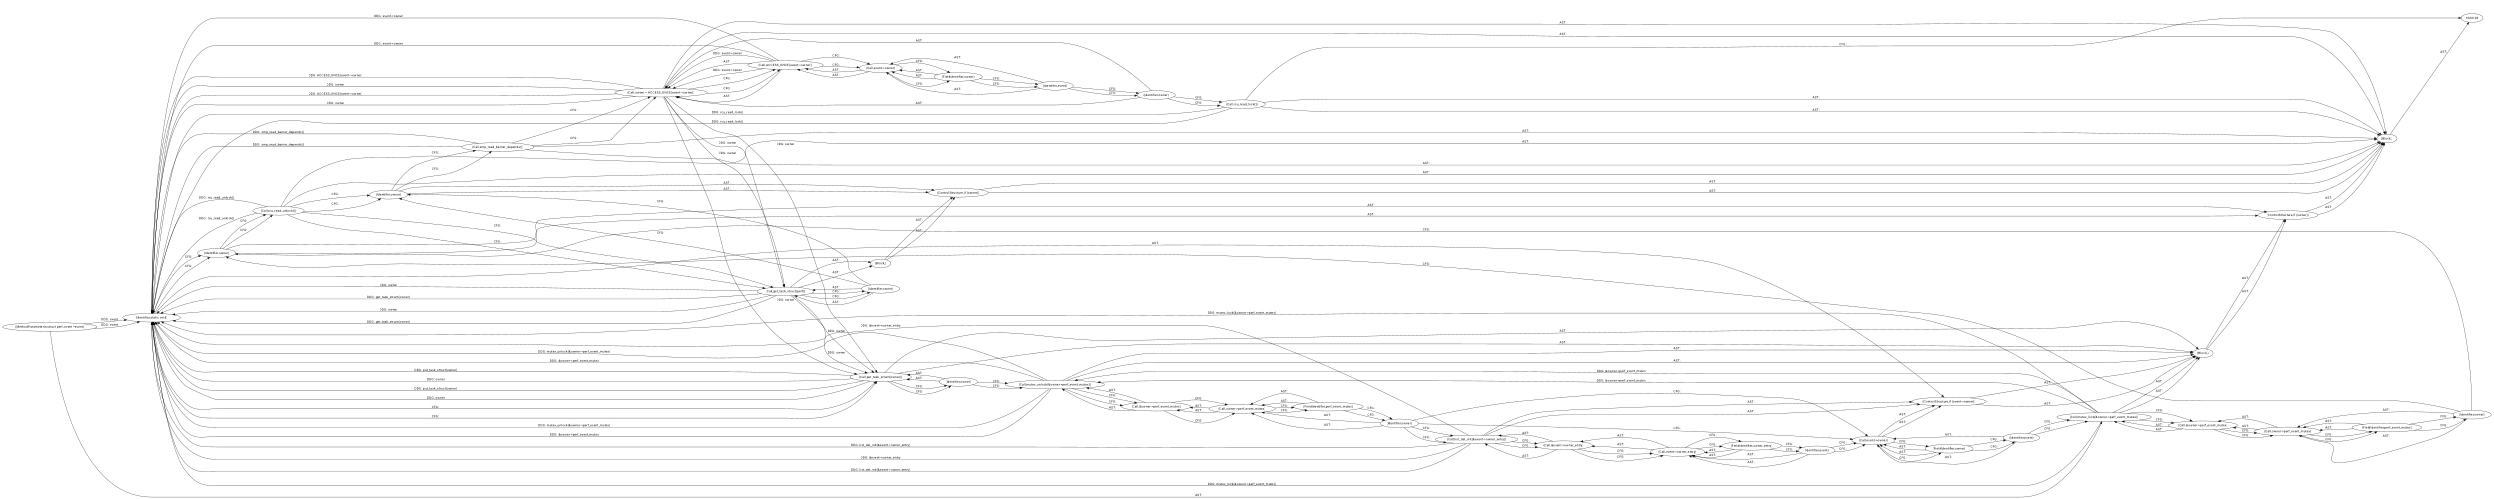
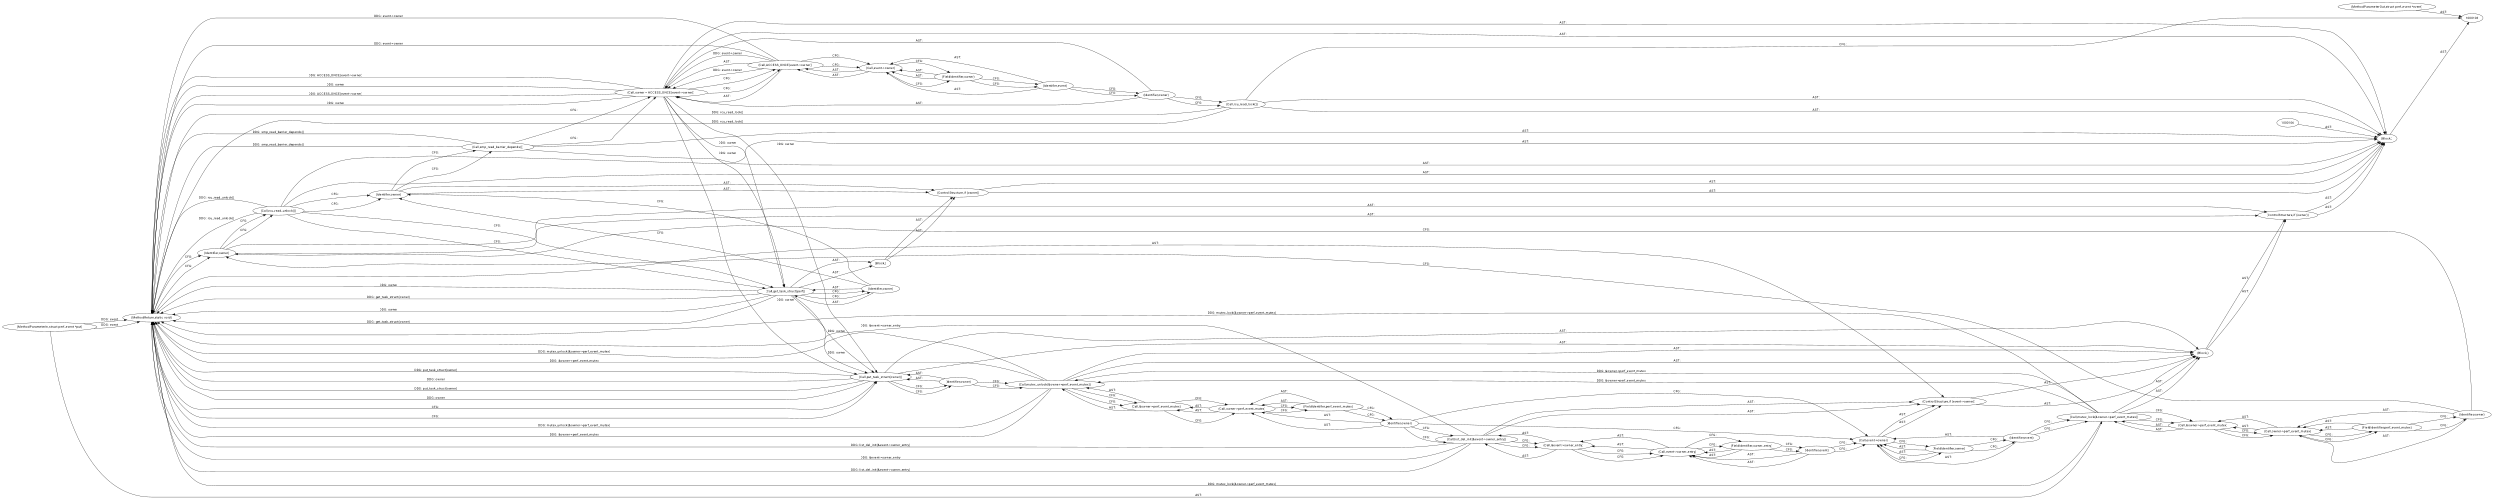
none -> (2387, 7)
none -> (2288, 123)
(152, 318) -> (152, 318)
(50, 327) -> (50, 327)
